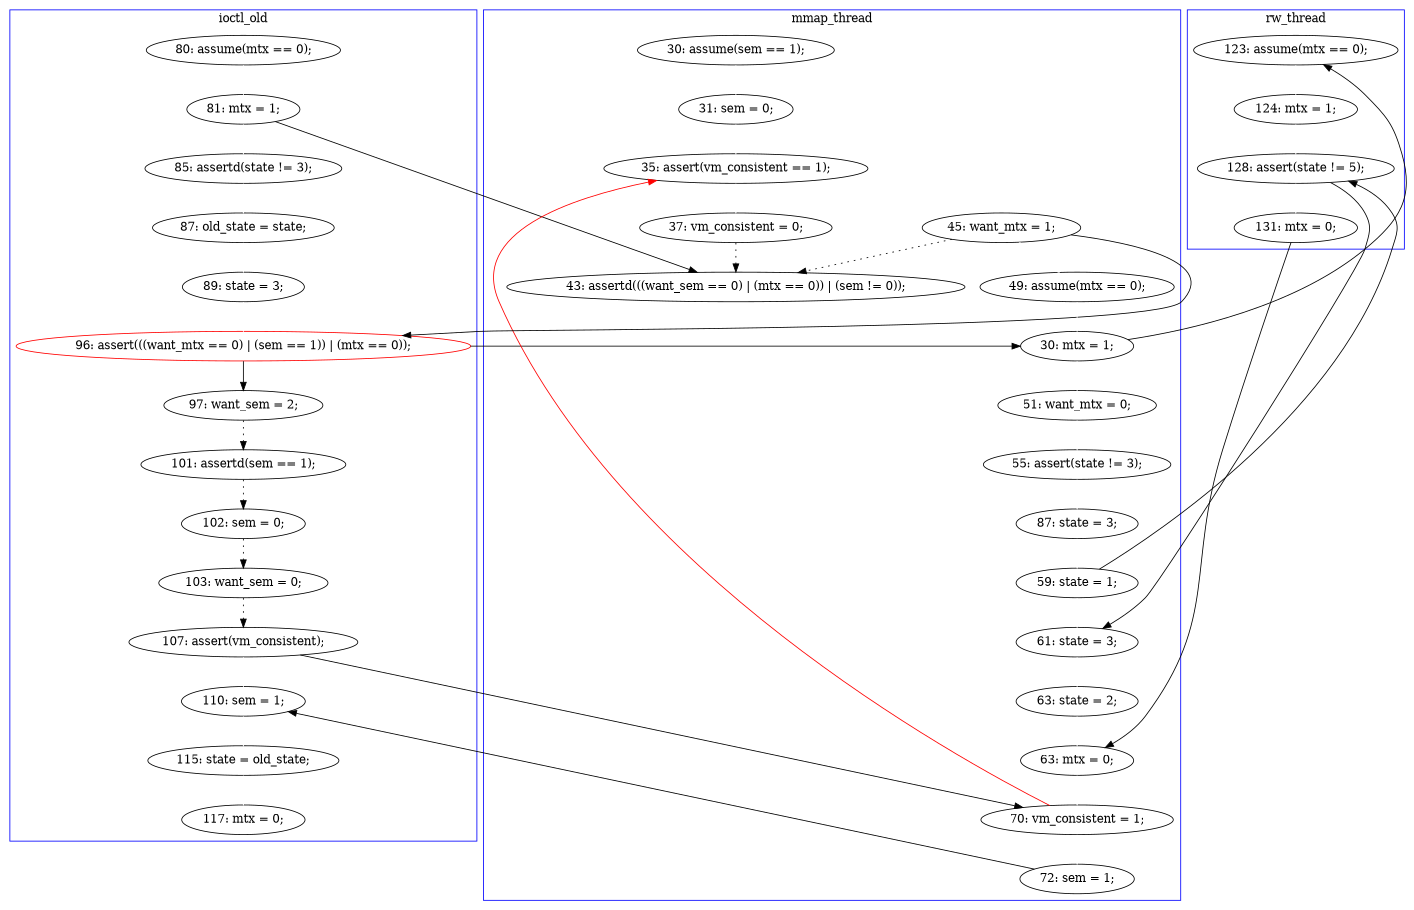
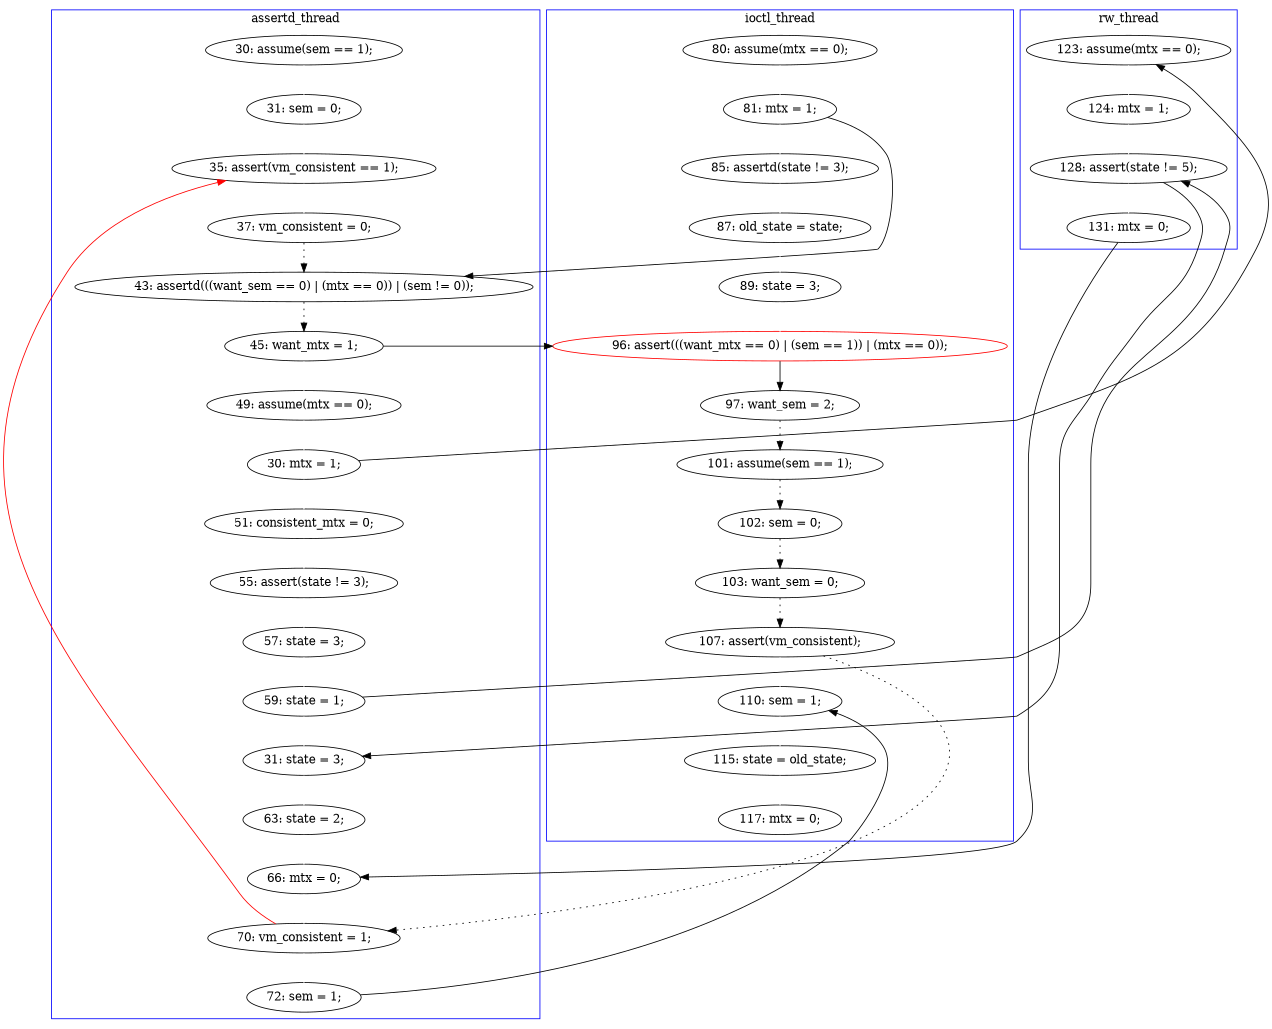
(243, 19) -> (780, 19)
(832, 19) -> (296, 19)
(879, 255) -> (304, 313)
(741, 346) -> none
(1077, 405) -> (304, 524)
(243, 465) -> (780, 465)
(1077, 524) -> (304, 642)
(1077, 642) -> (304, 761)
(658, 730) -> (757, 872)
(1077, 761) -> (304, 879)
